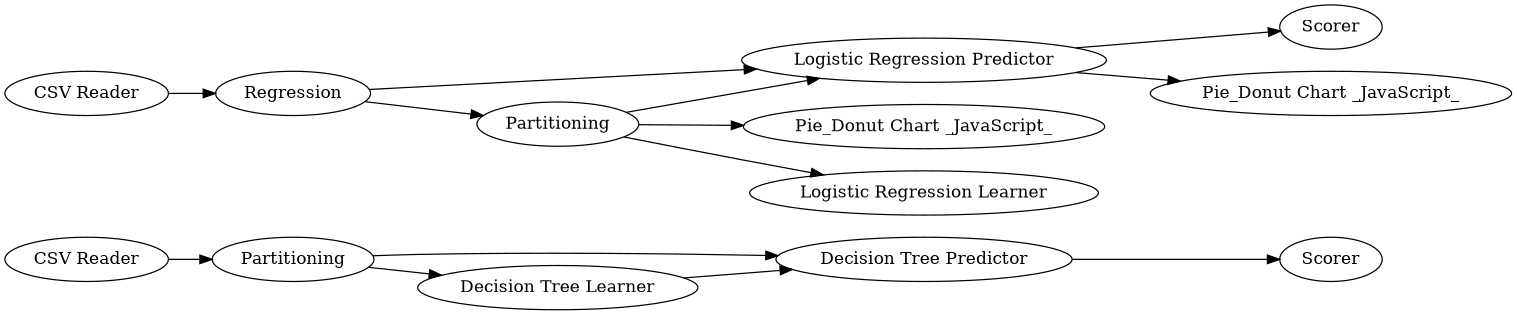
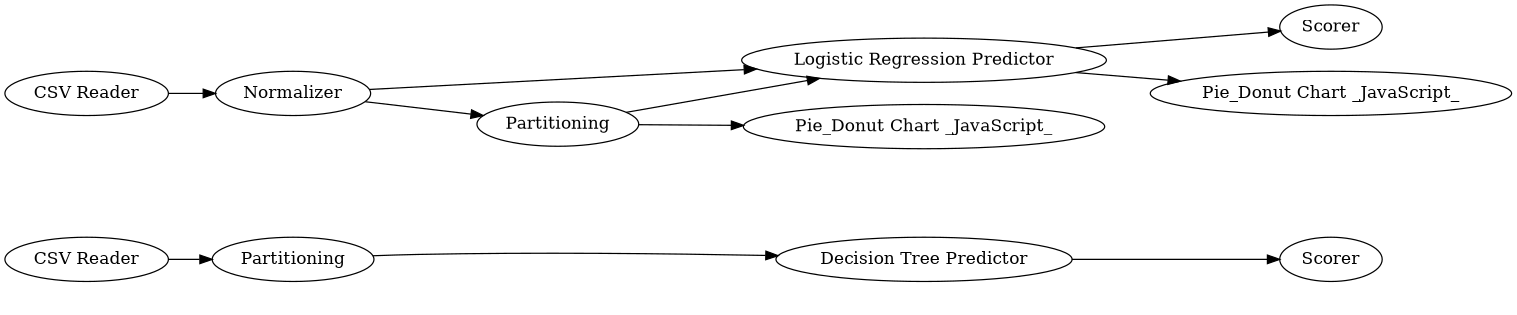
(293, 93) -> (293, 93)
(924, 193) -> none
(558, 288) -> none
